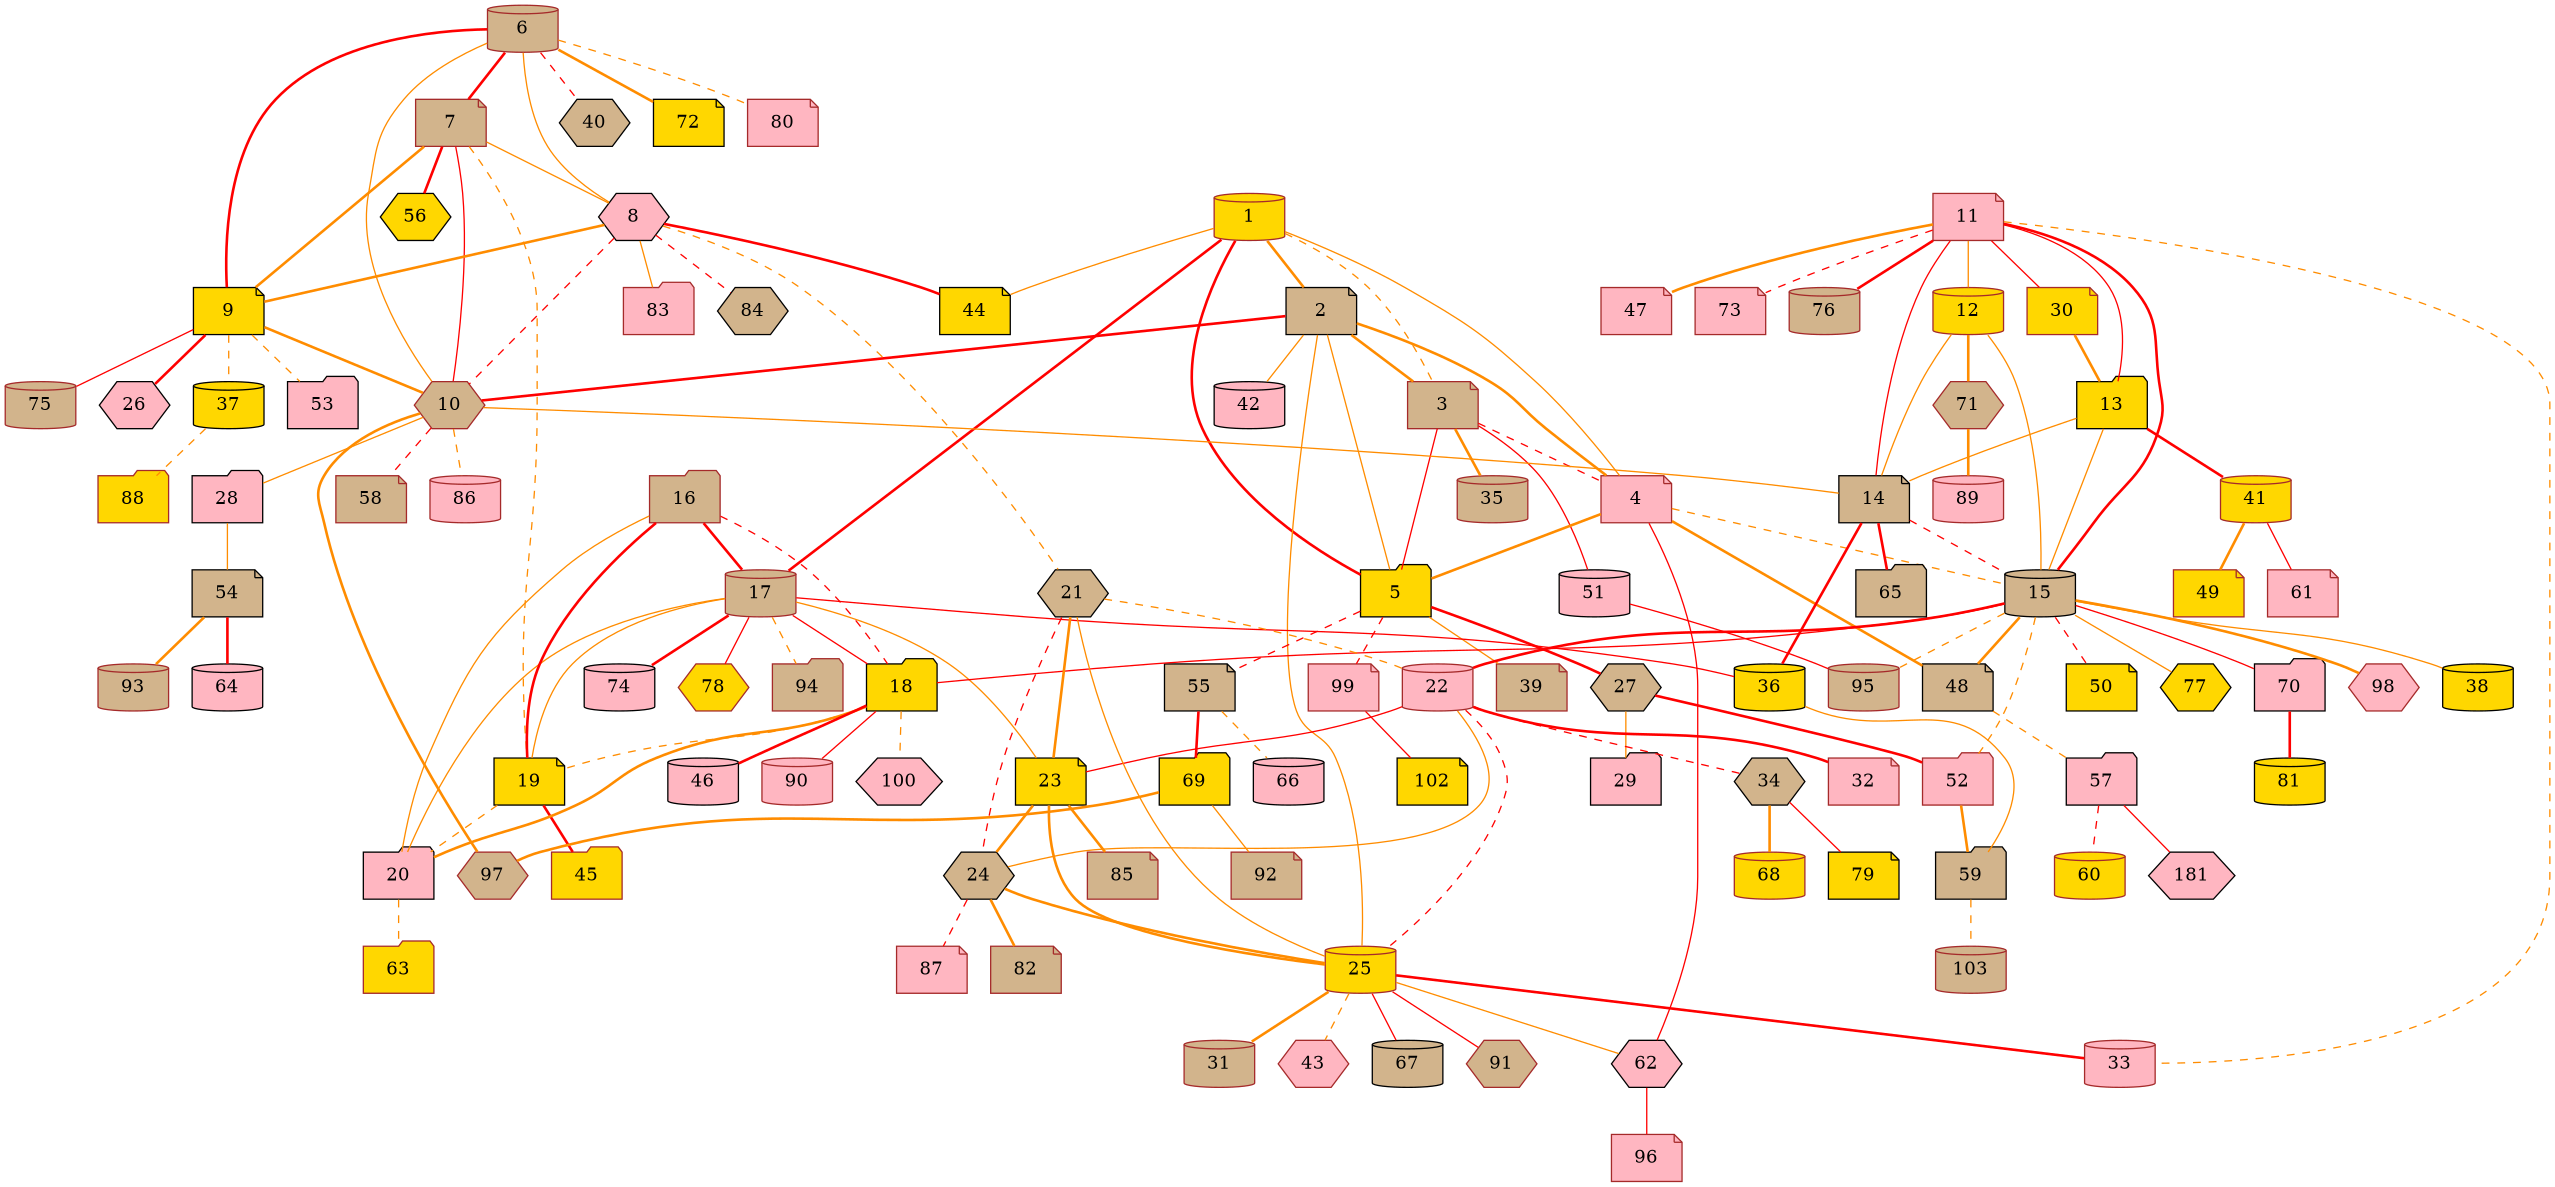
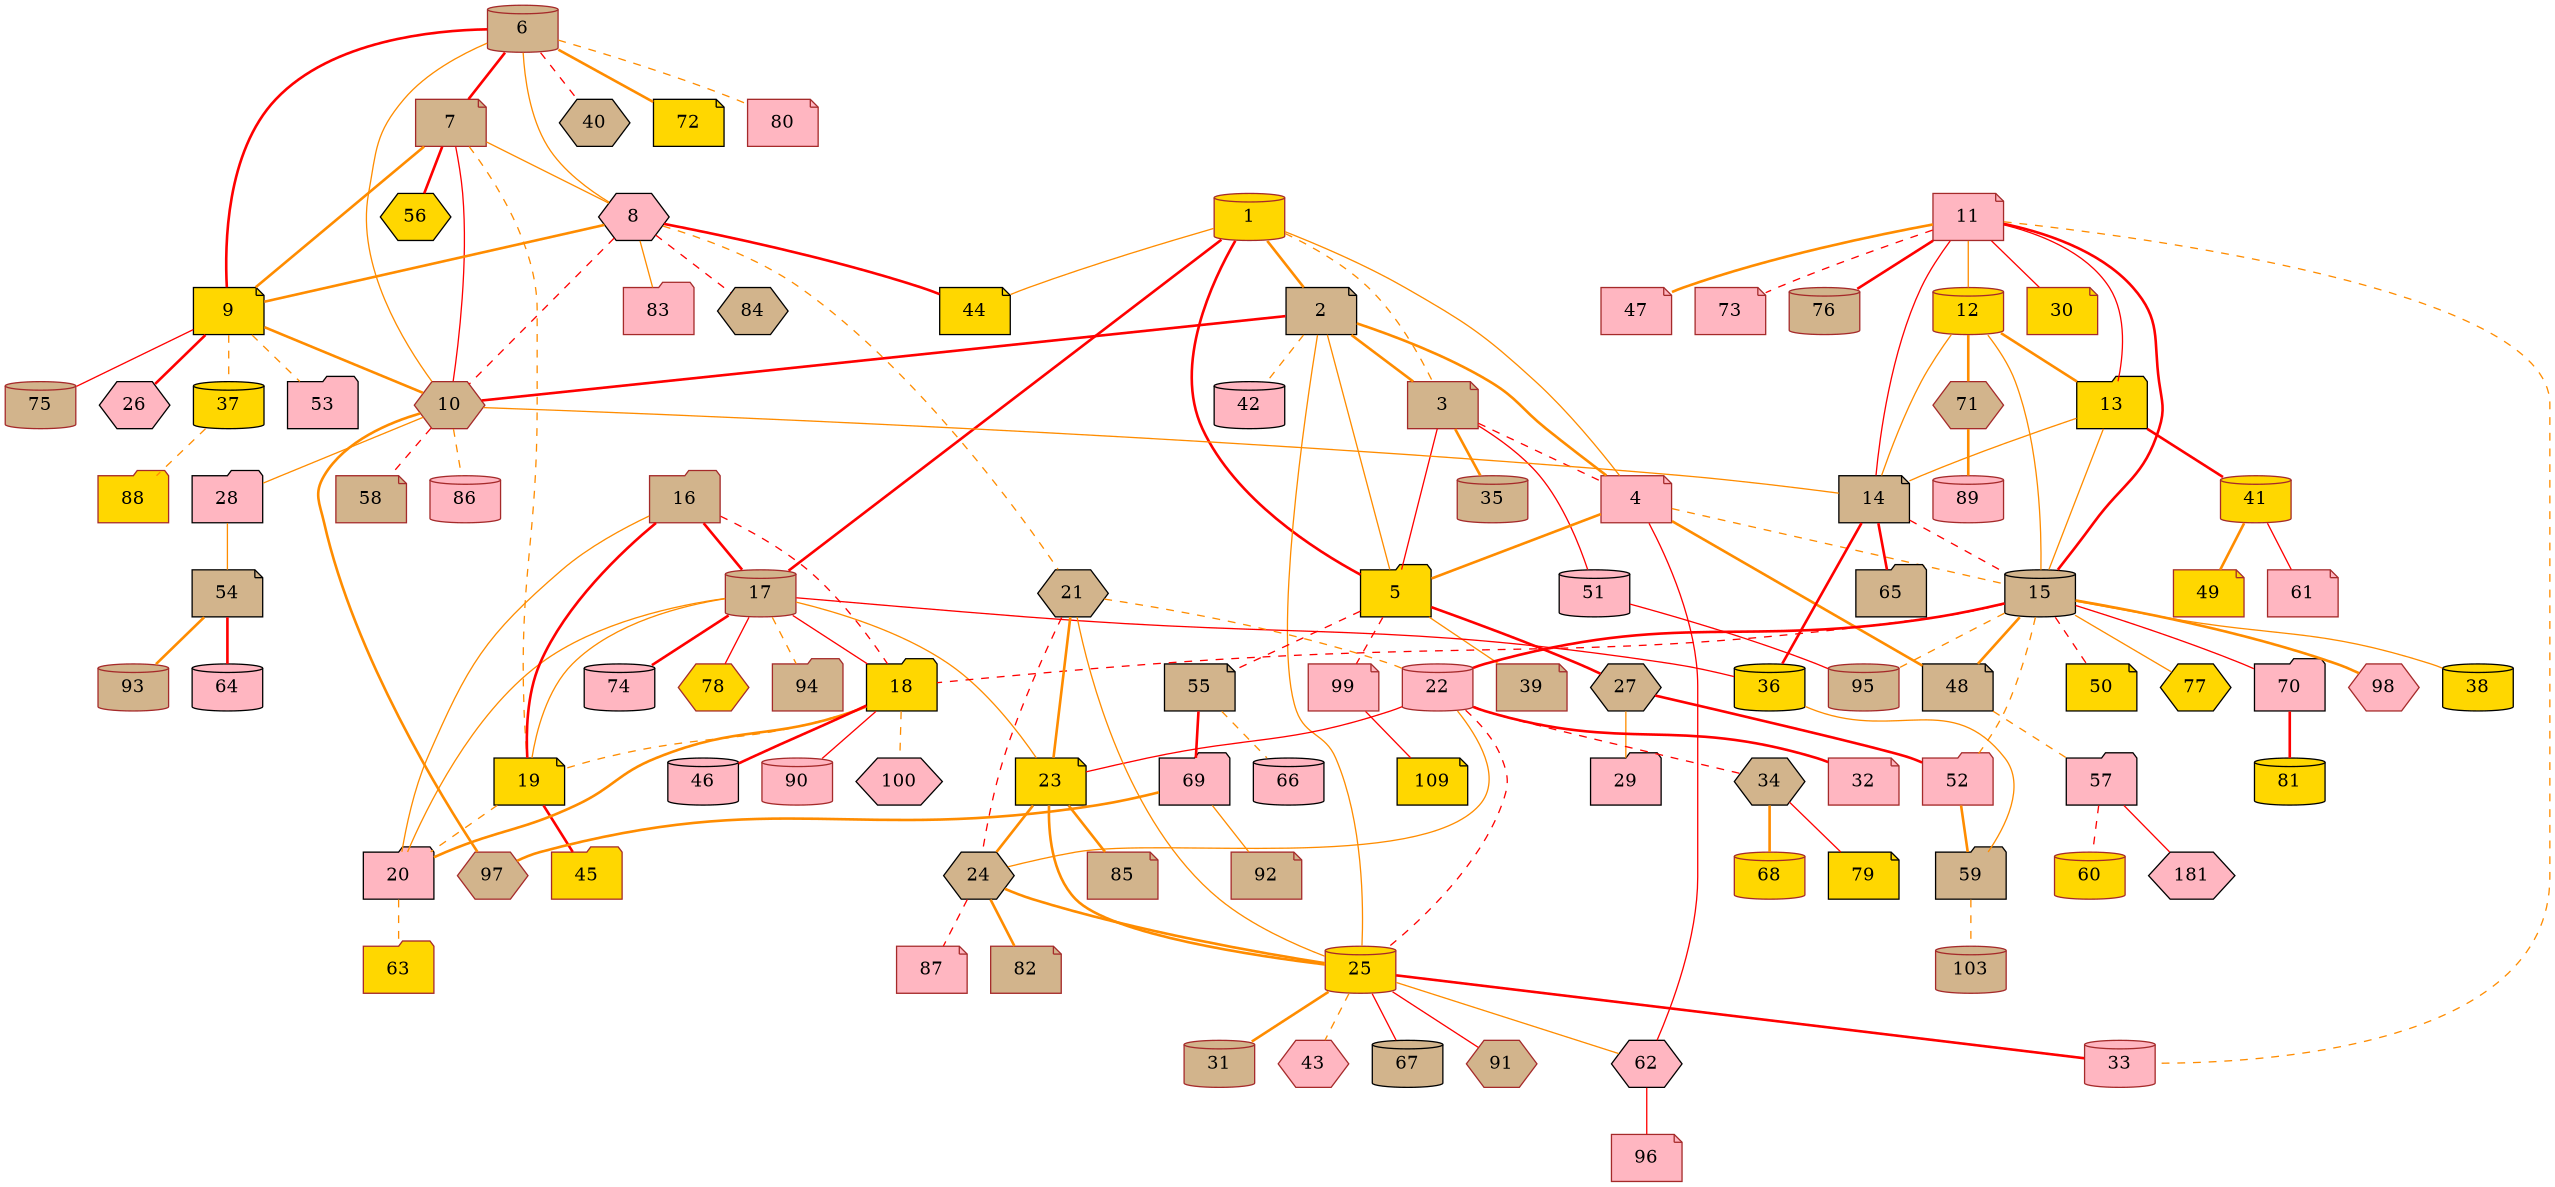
(1285, 358) -> (1285, 358)
(2087, 358) -> (2039, 357)
(1445, 651) -> (1445, 651)
(1195, 782) -> (1195, 782)
(1432, 782) -> (1432, 782)
